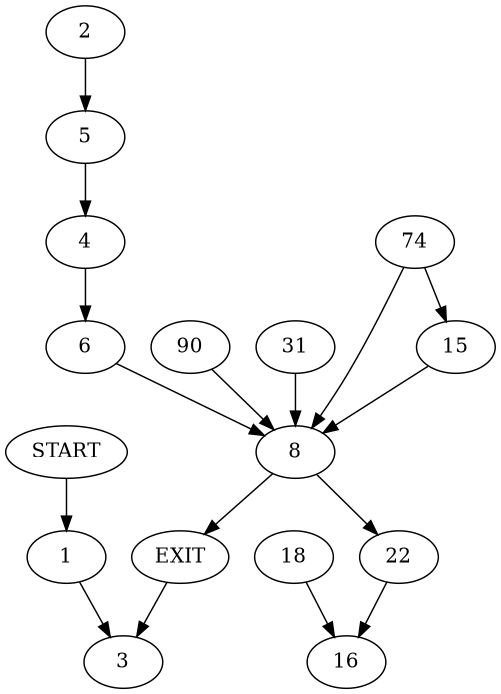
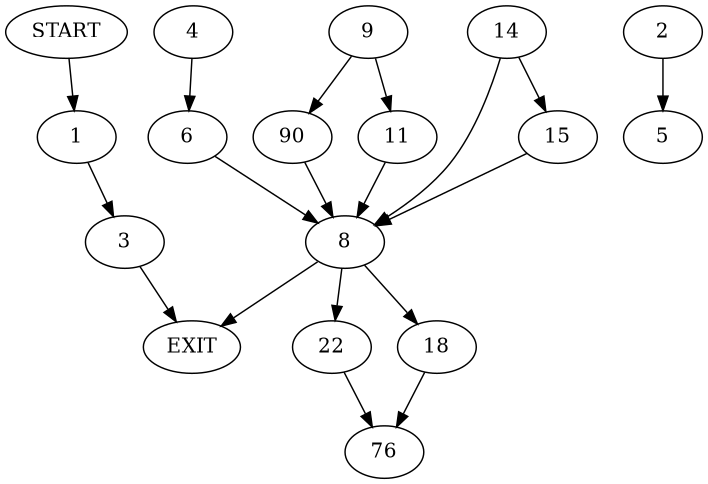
none -> (368, 32)
(85, 182) -> none
(415, 242) -> (507, 32)
none -> (386, 289)
(295, 347) -> (398, 137)
(155, 603) -> (154, 288)
(346, 662) -> (384, 452)
